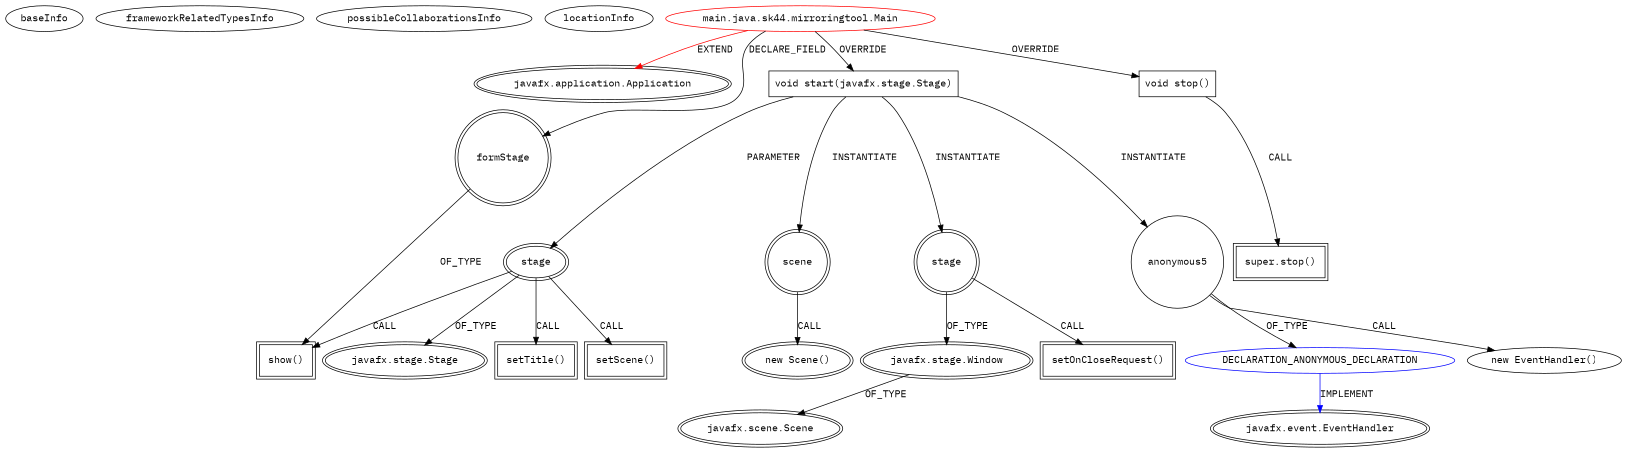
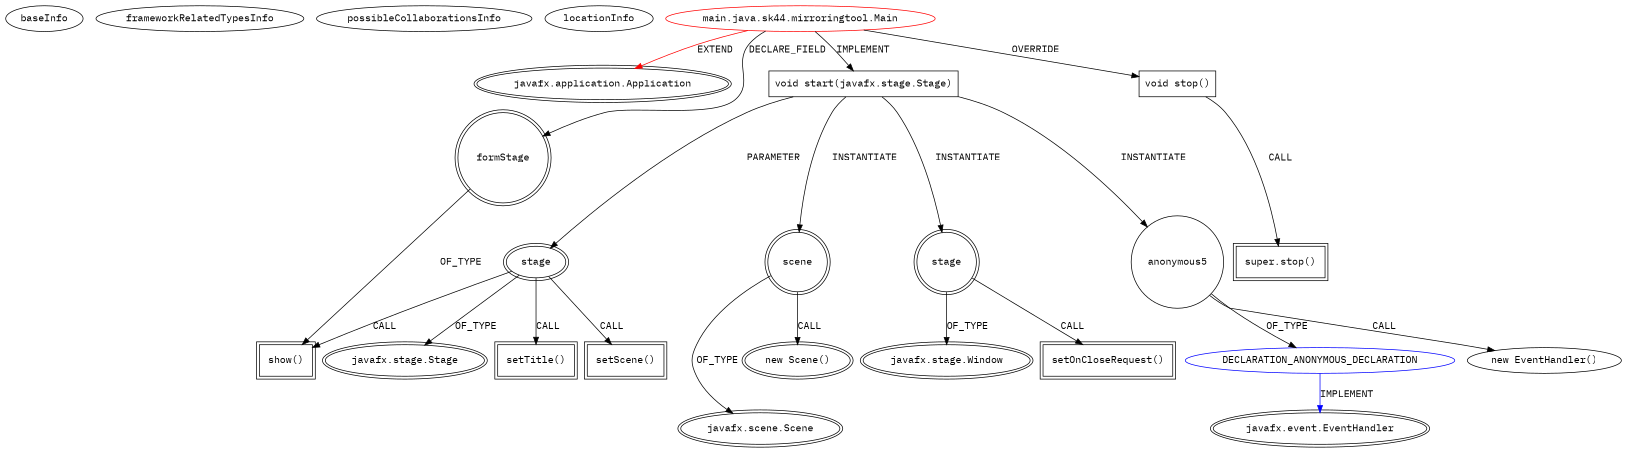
(863, 50) -> (863, 50)
(857, 393) -> (703, 334)
